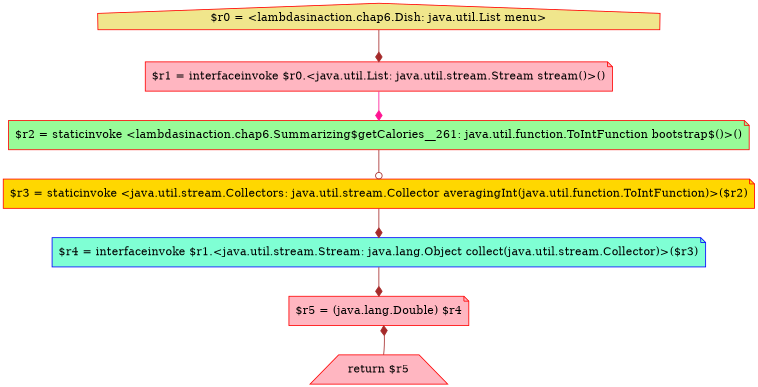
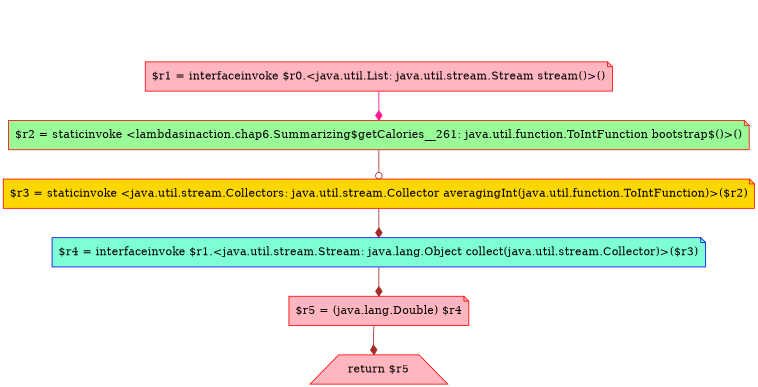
(379, 18) -> none
(384, 345) -> (373, 335)
